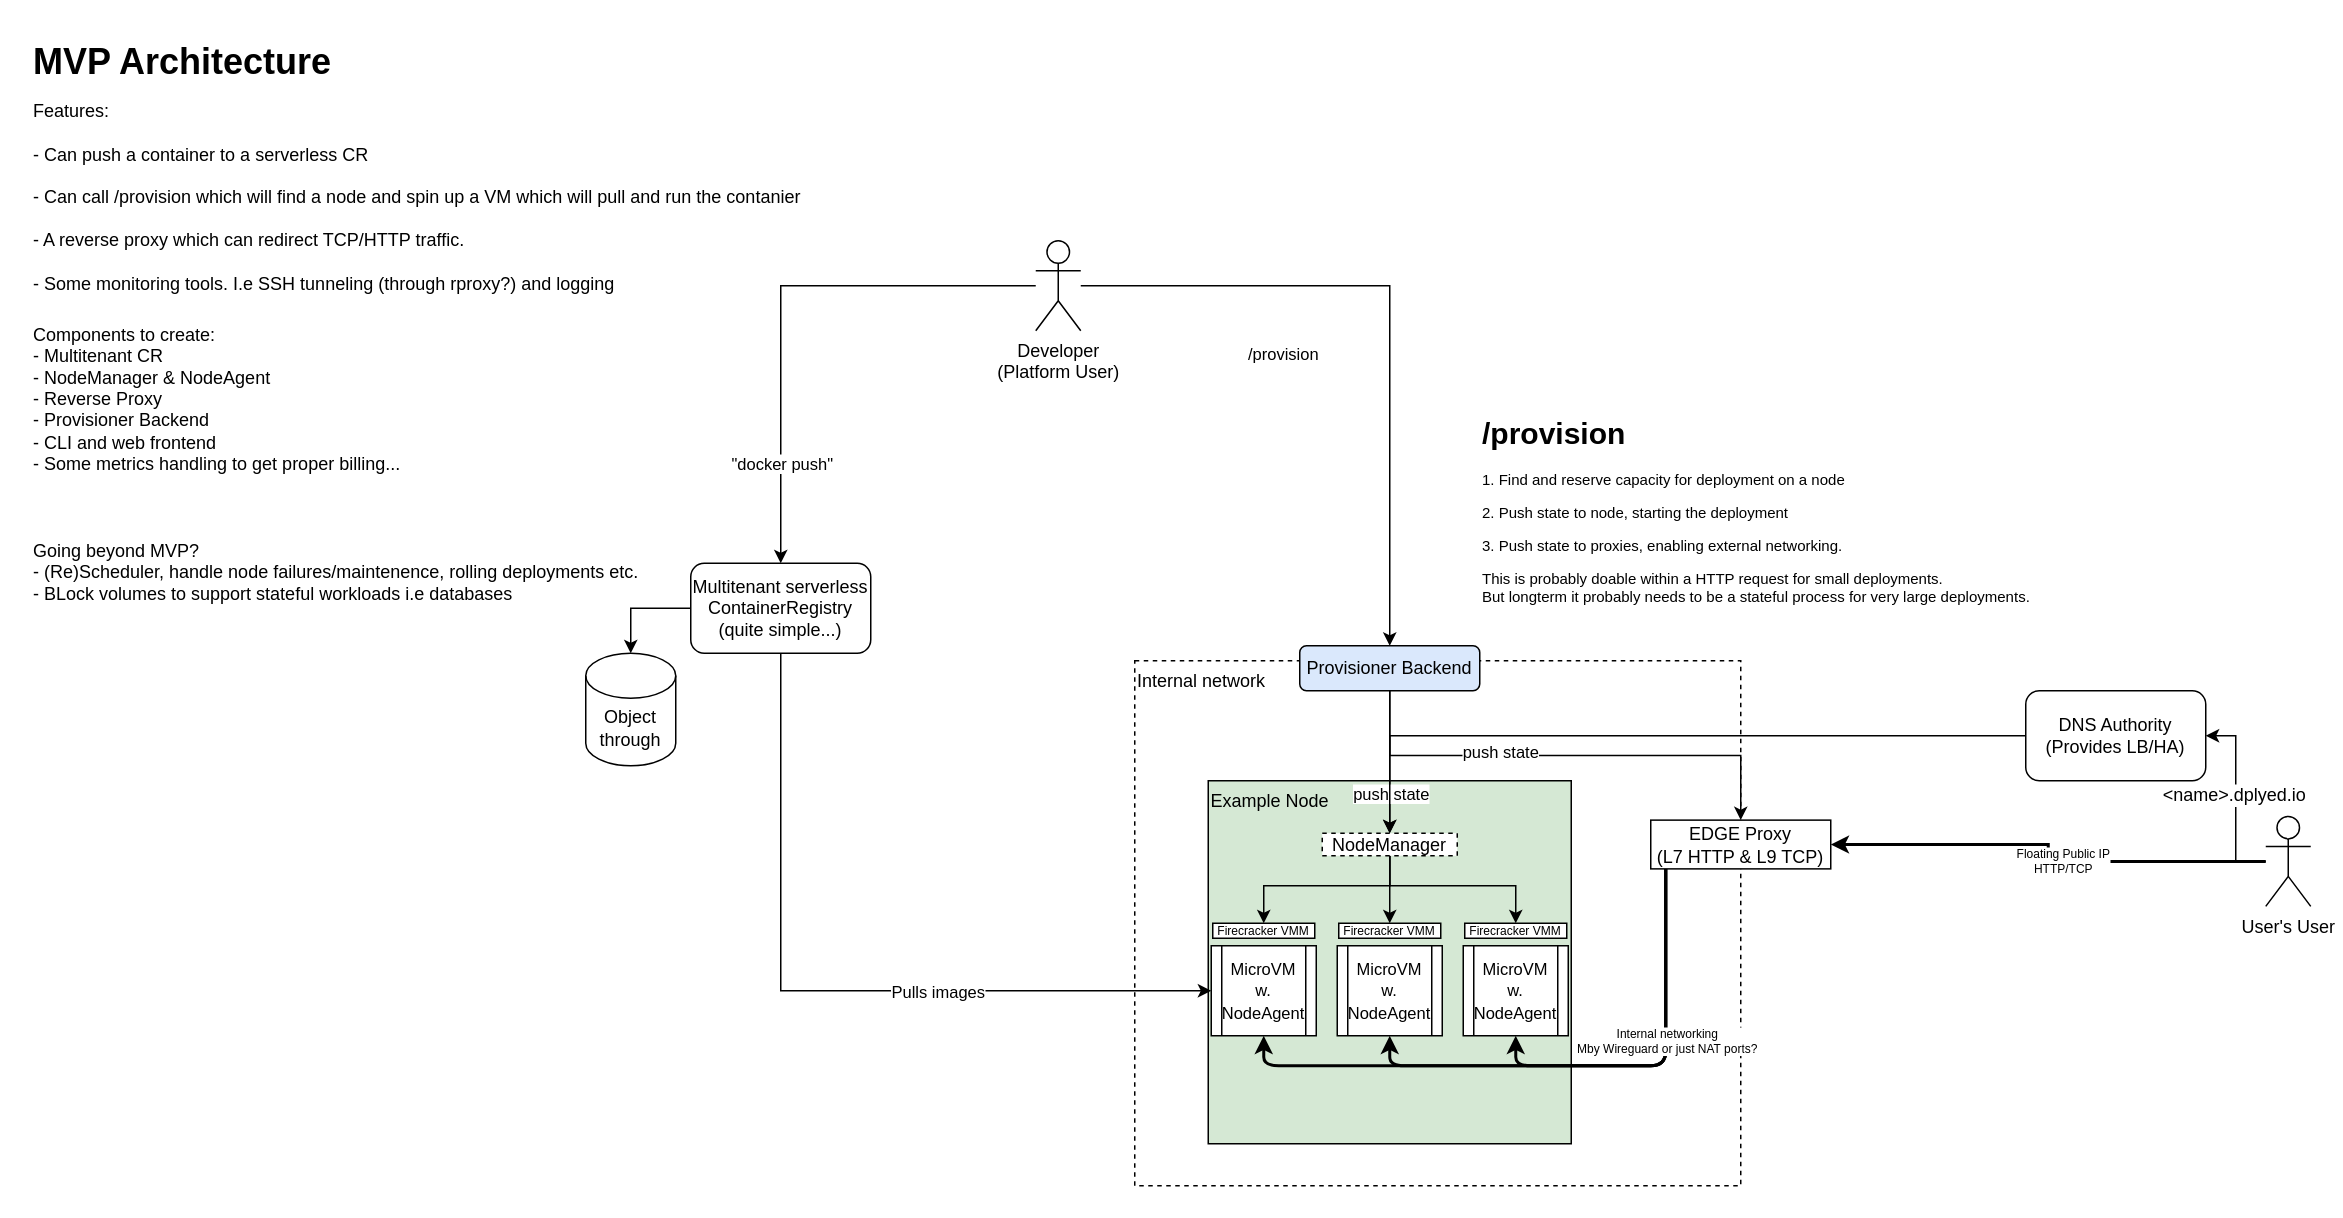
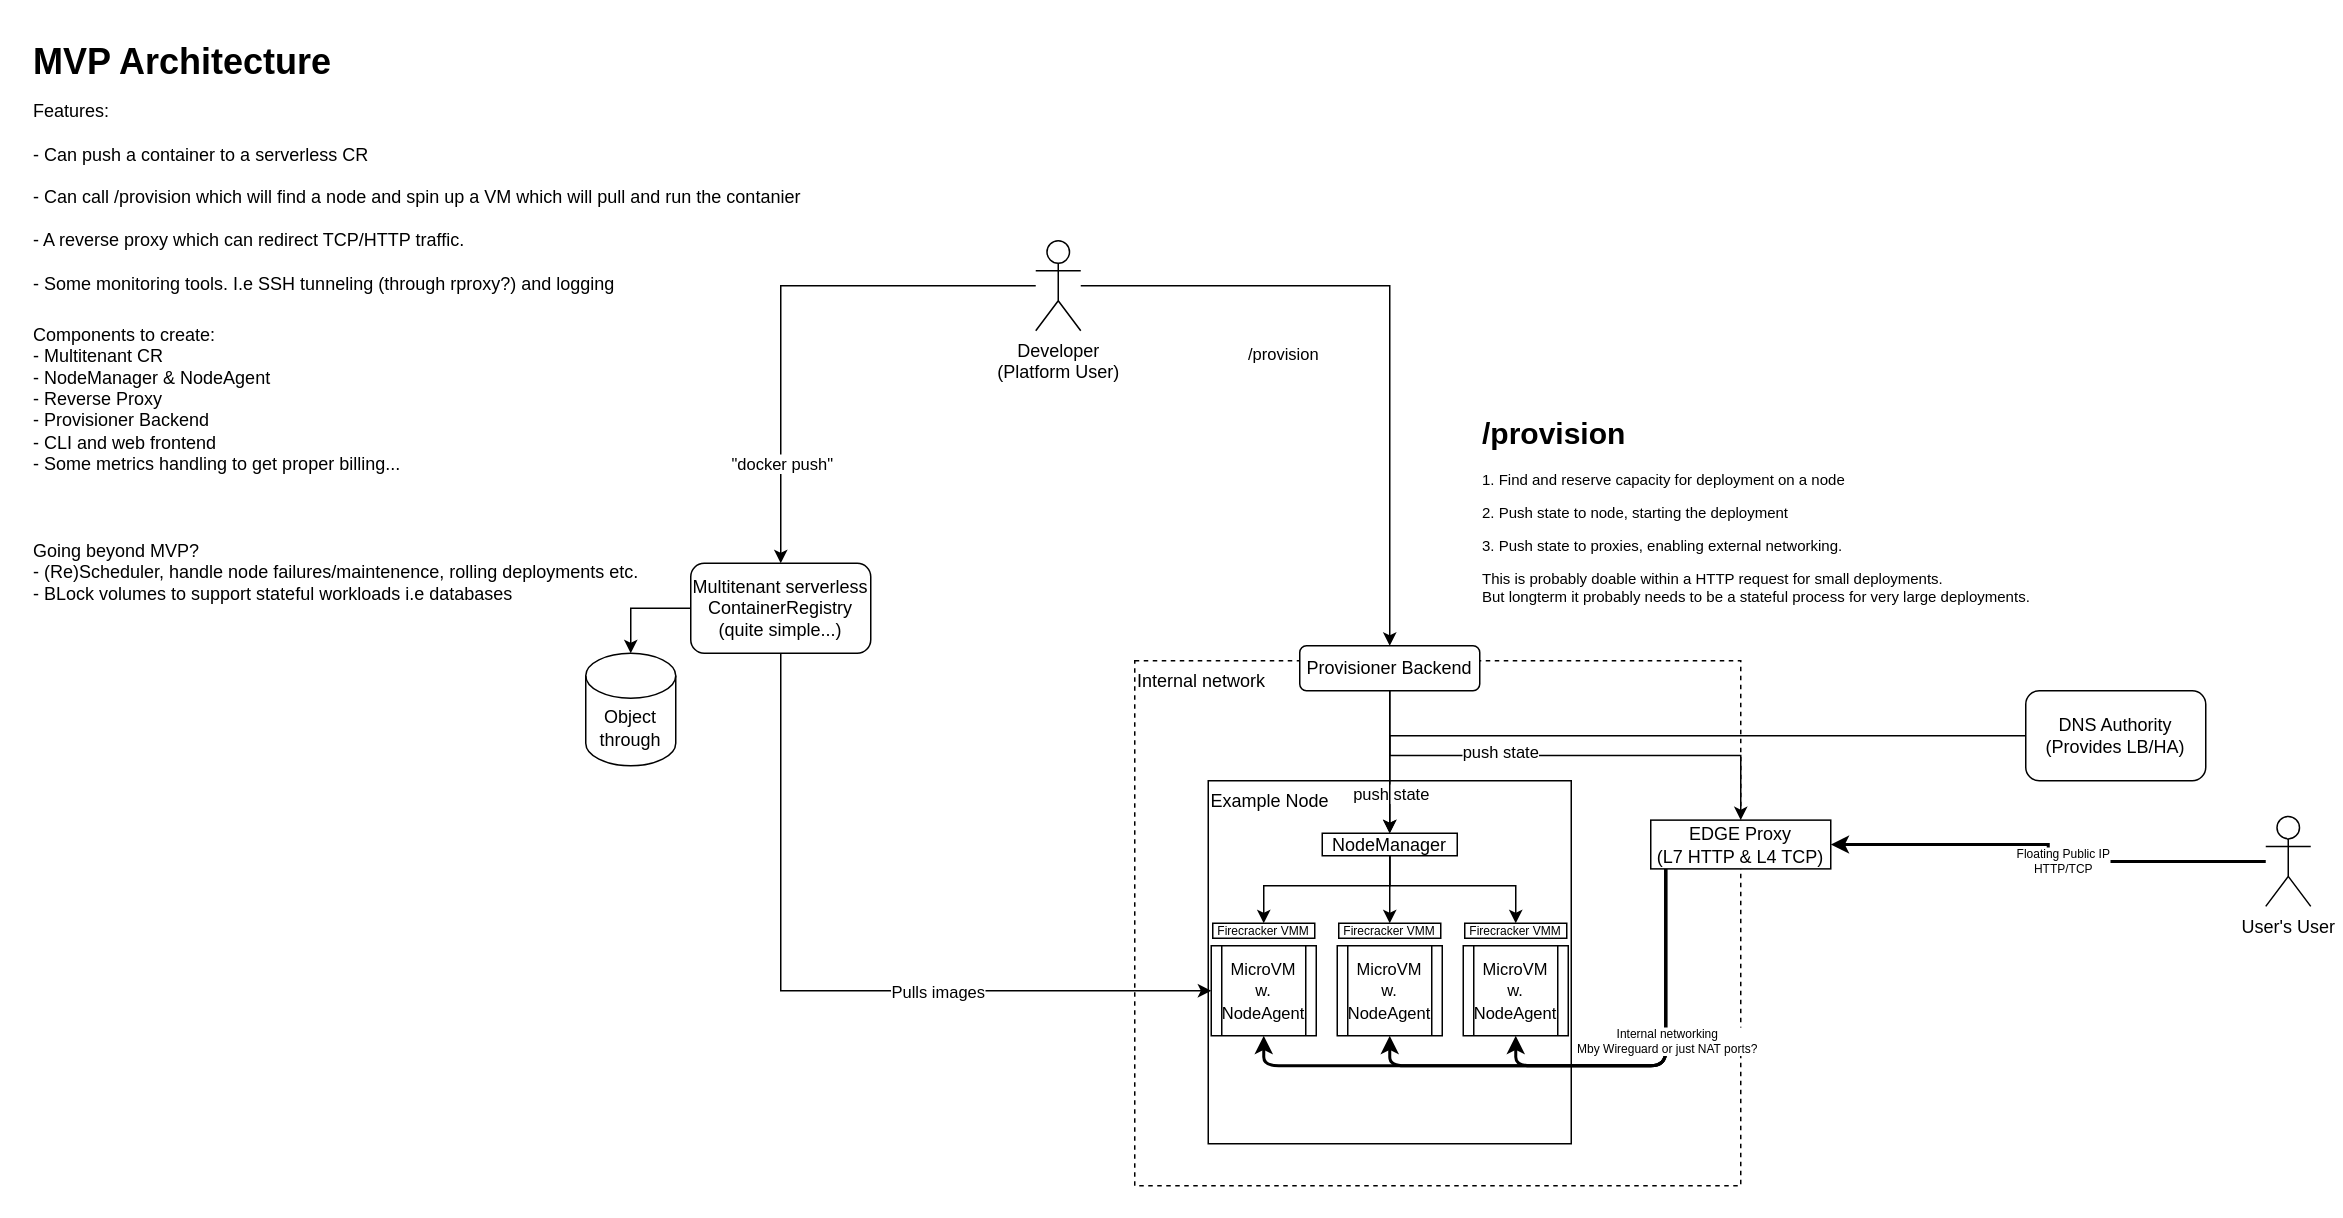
(1390, 668) -> (1390, 668)
(2236, 789) -> none
(1267, 802) -> (1267, 802)
(1390, 845) -> (1390, 845)
(1741, 845) -> (1741, 845)
